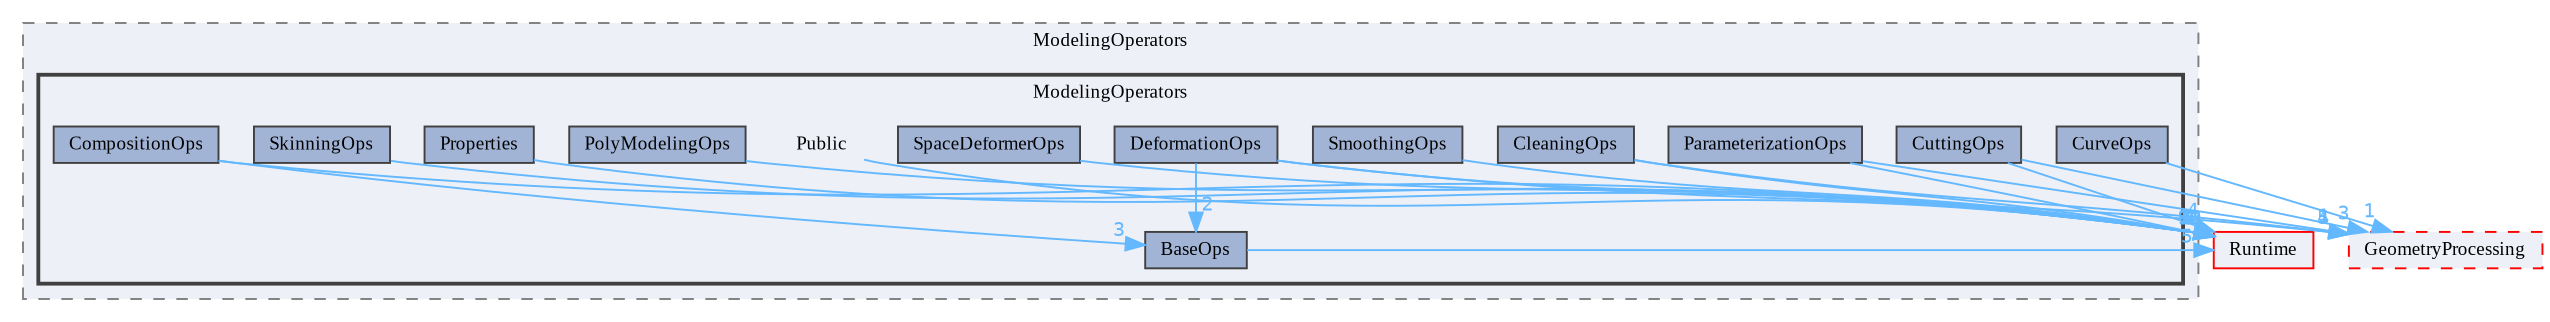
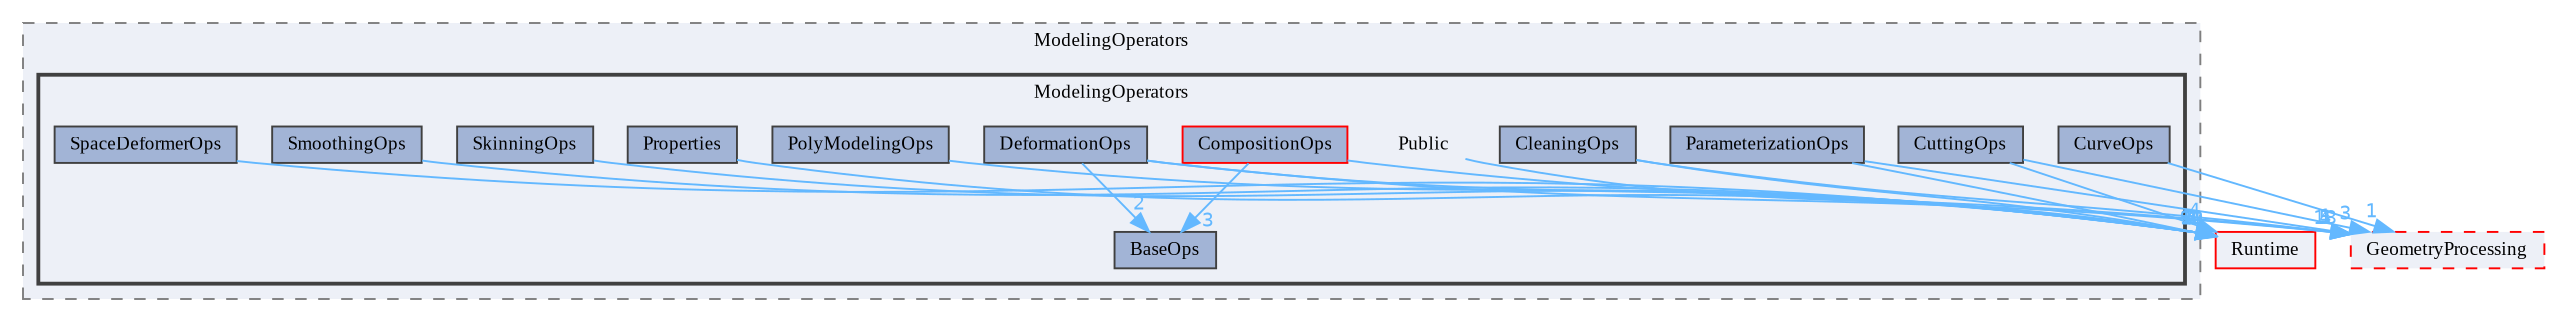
(136, 145) -> (1265, 145)
(1207, 188) -> (1839, 199)
(1720, 250) -> none
